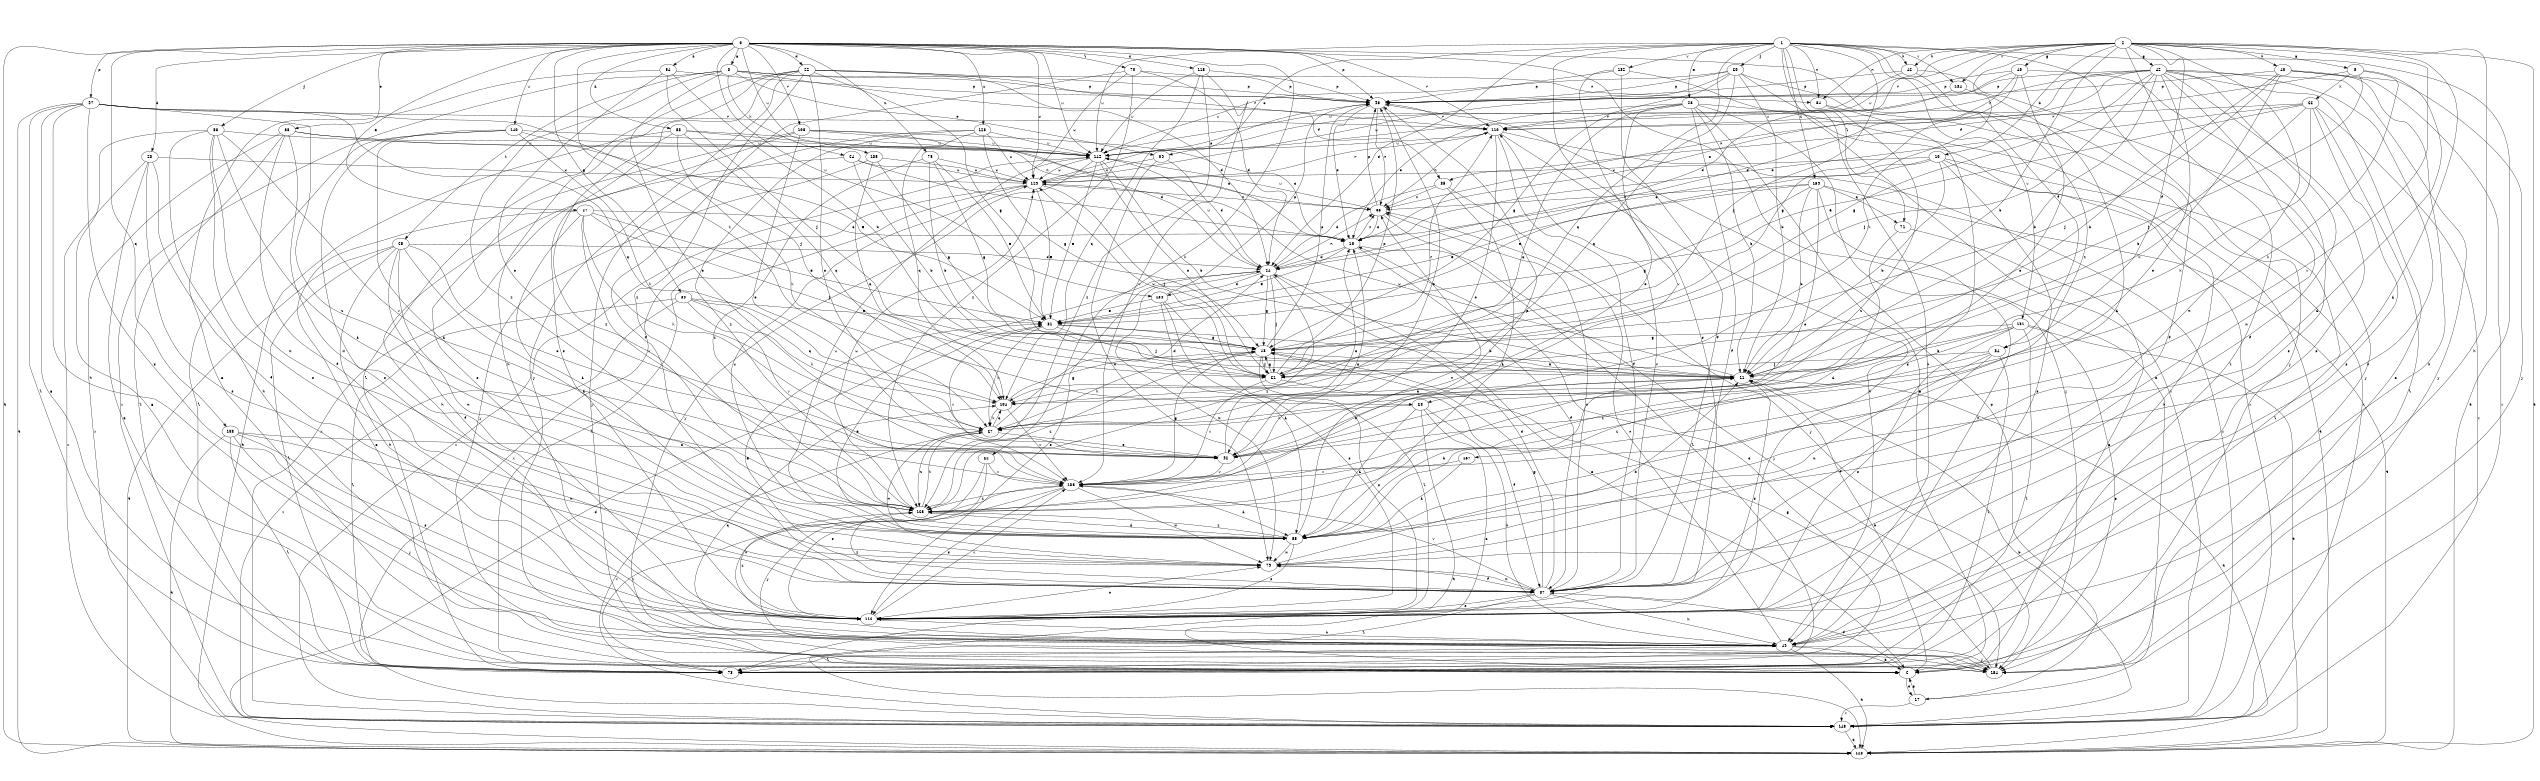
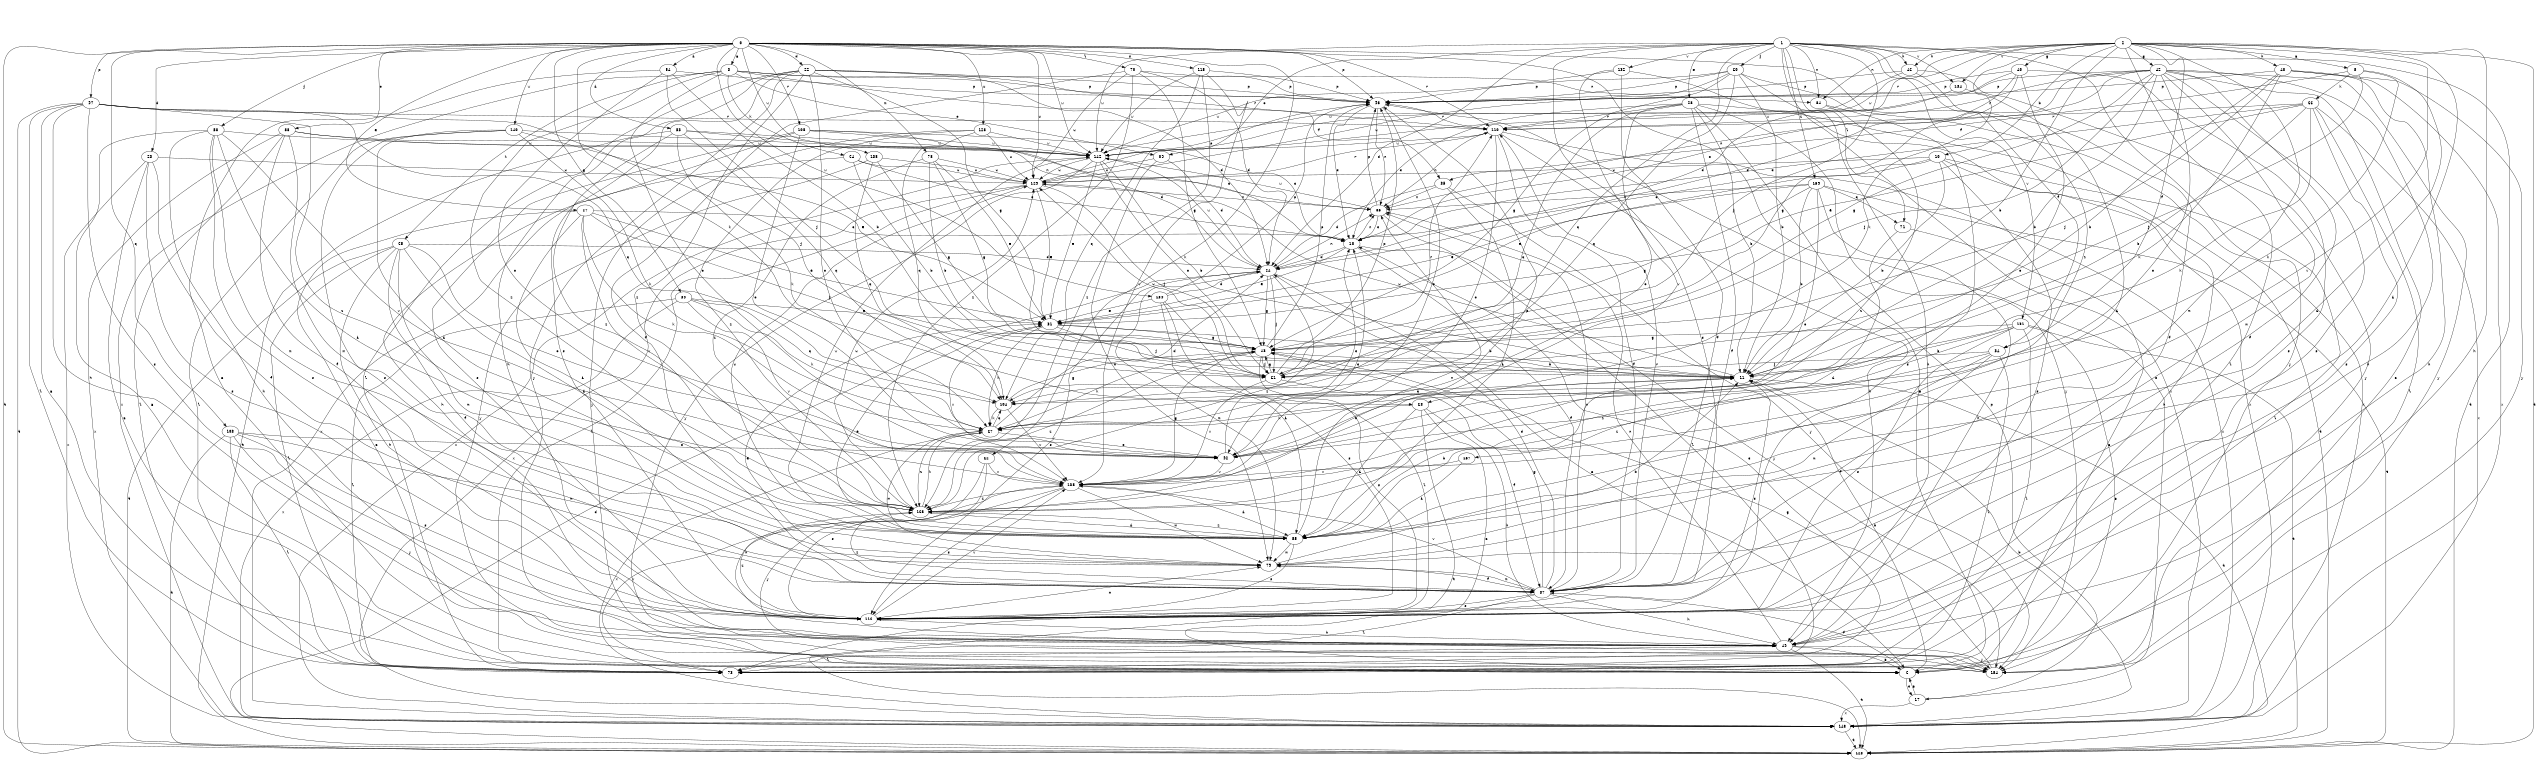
(1107, 268) -> (1193, 216)
(1221, 287) -> (1215, 285)
(856, 631) -> none
